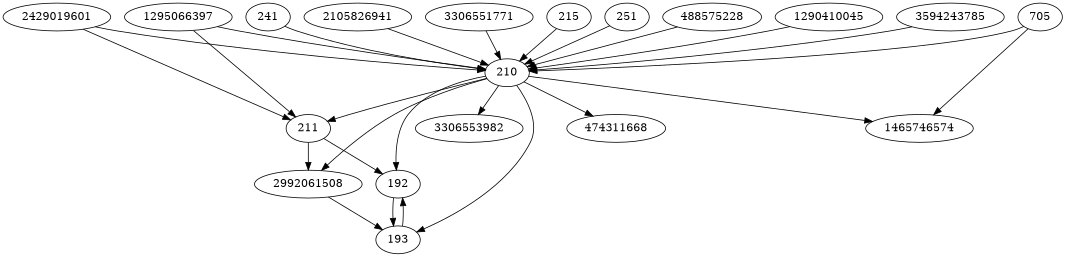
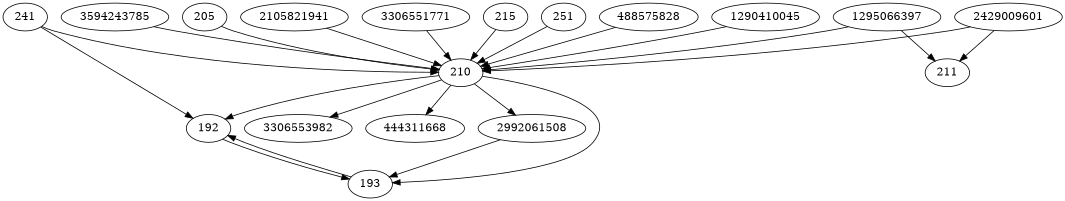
(57, 17) -> (1008, 17)
(358, 17) -> (294, 17)
(712, 17) -> (649, 17)
(1040, 17) -> (205, 17)
(411, 98) -> none
(616, 128) -> (415, 128)
(919, 128) -> none
(308, 152) -> none
(350, 154) -> (114, 71)
